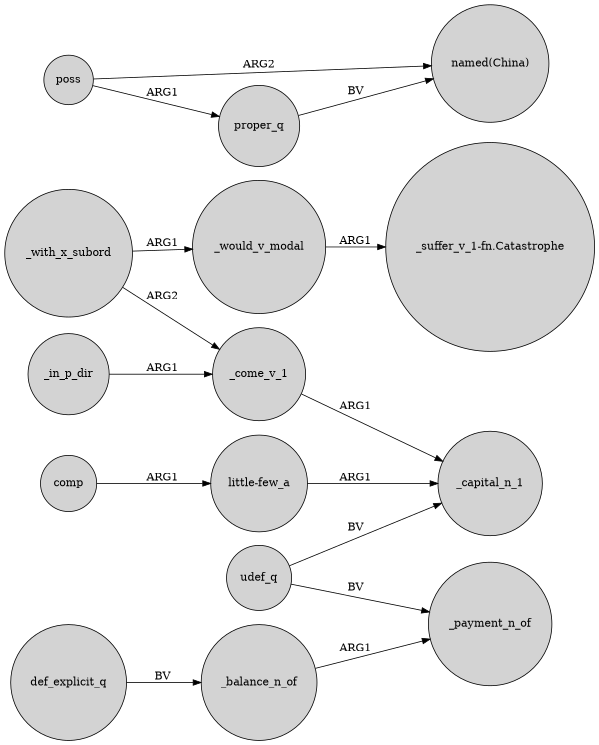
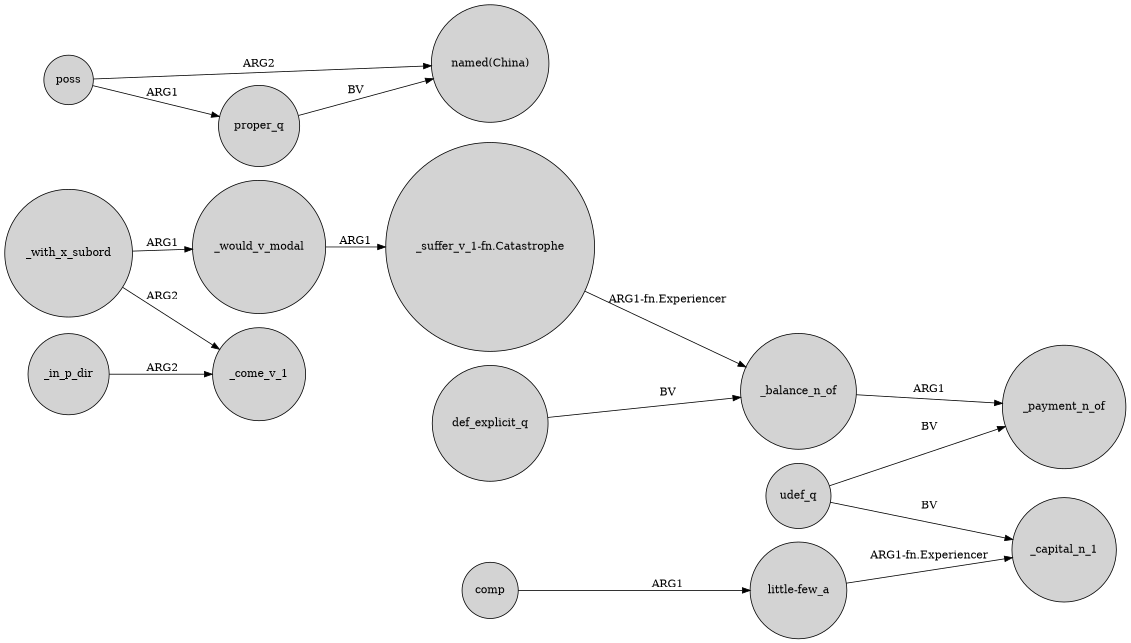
none -> (662, 327)
(163, 368) -> (163, 368)
(369, 426) -> none
(356, 478) -> (929, 556)
